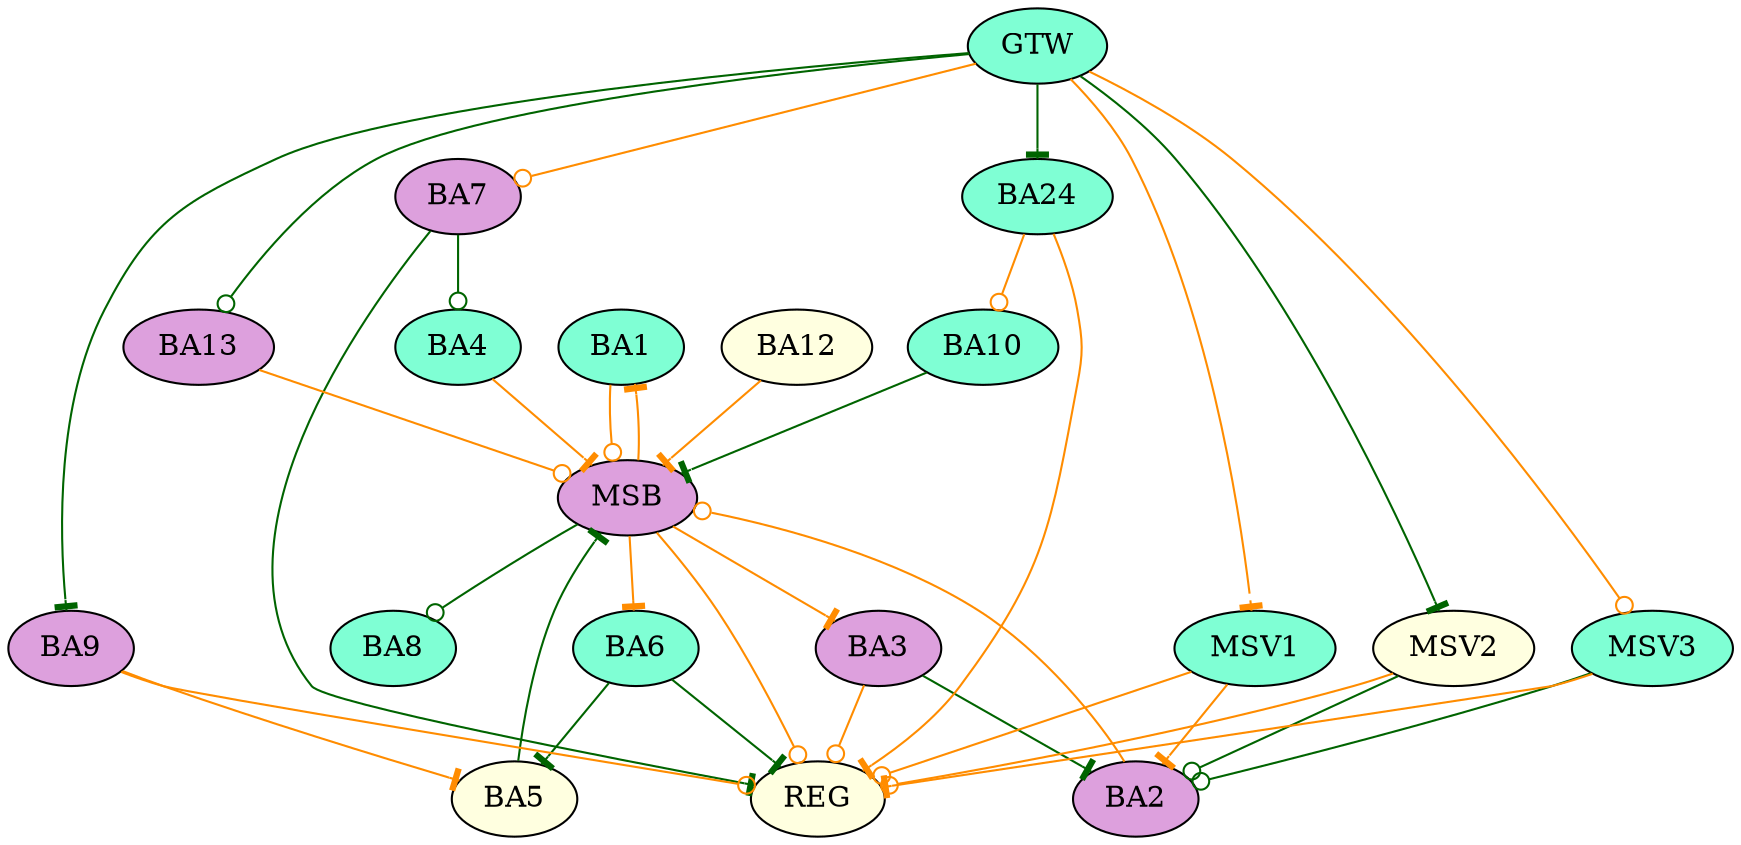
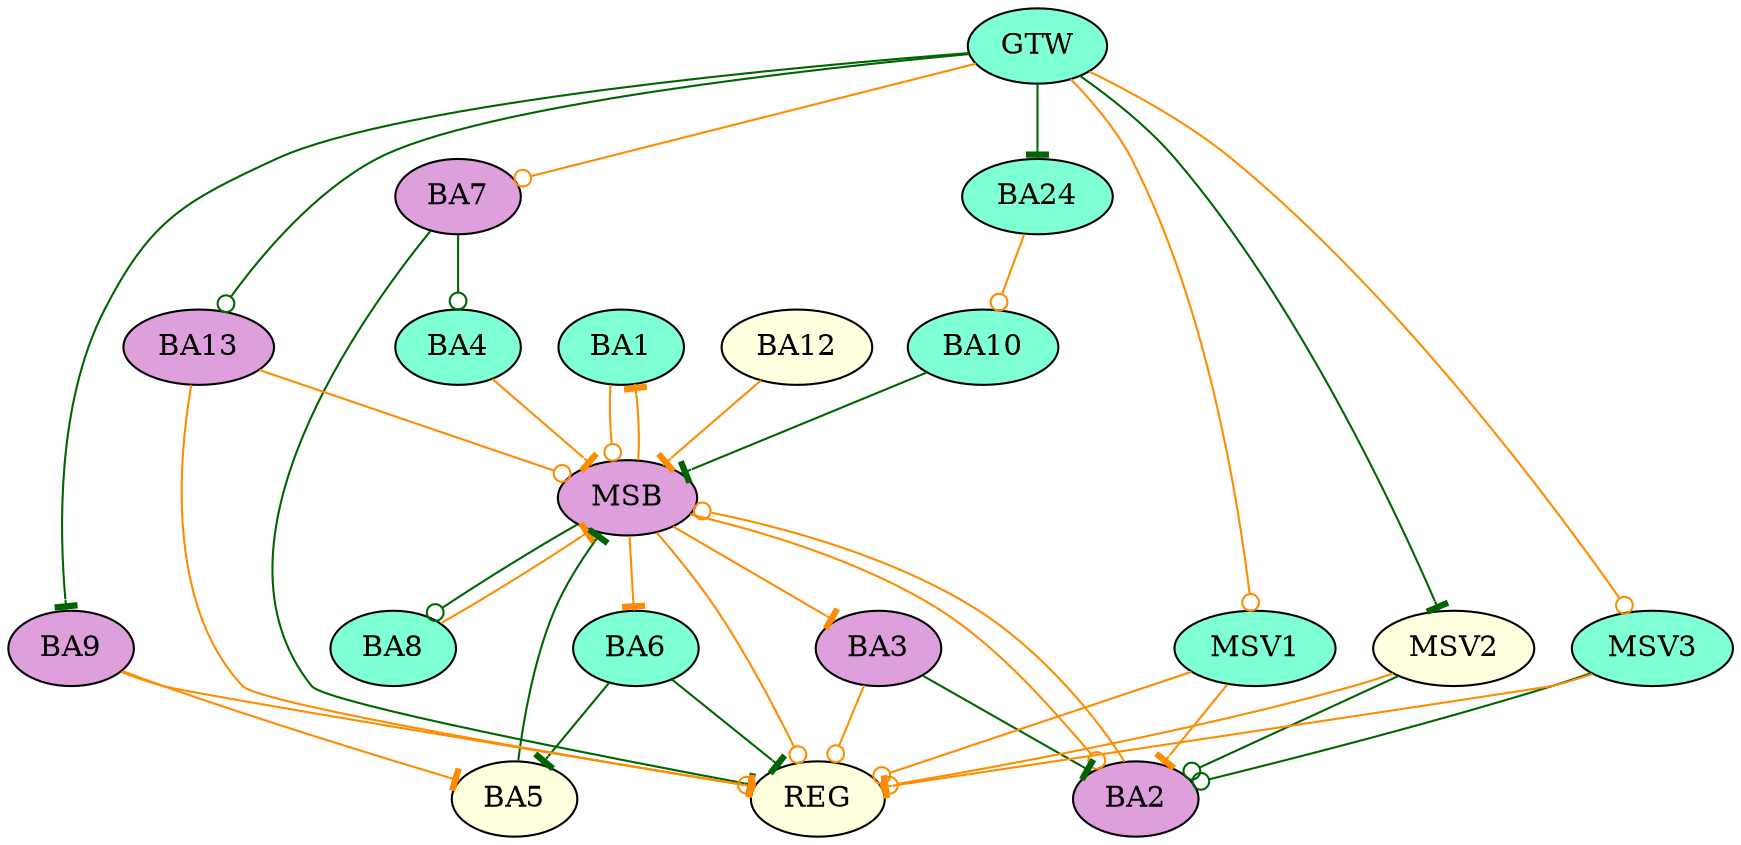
(1195, 323) -> (1195, 323)
(1046, 527) -> (239, 682)
none -> (512, 581)
none -> (914, 595)
